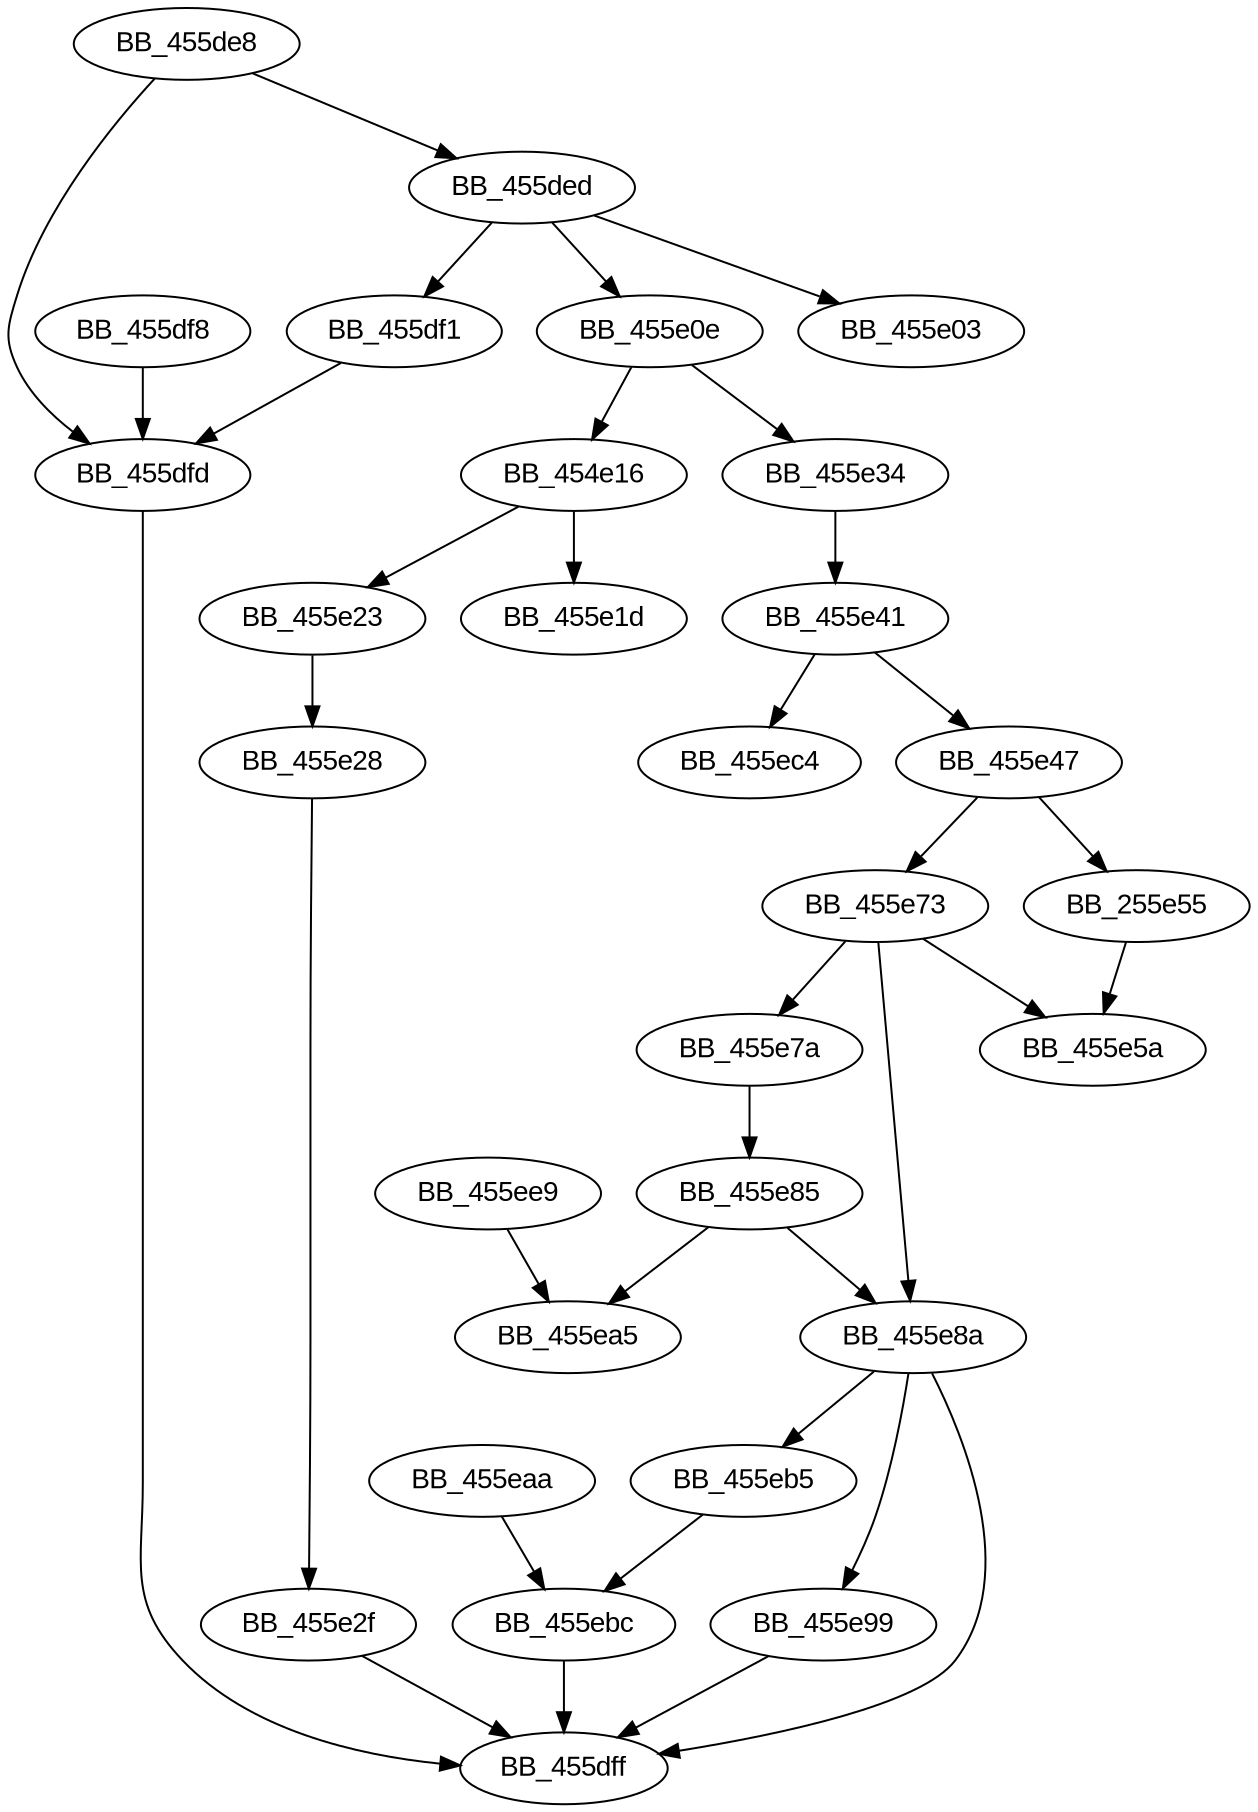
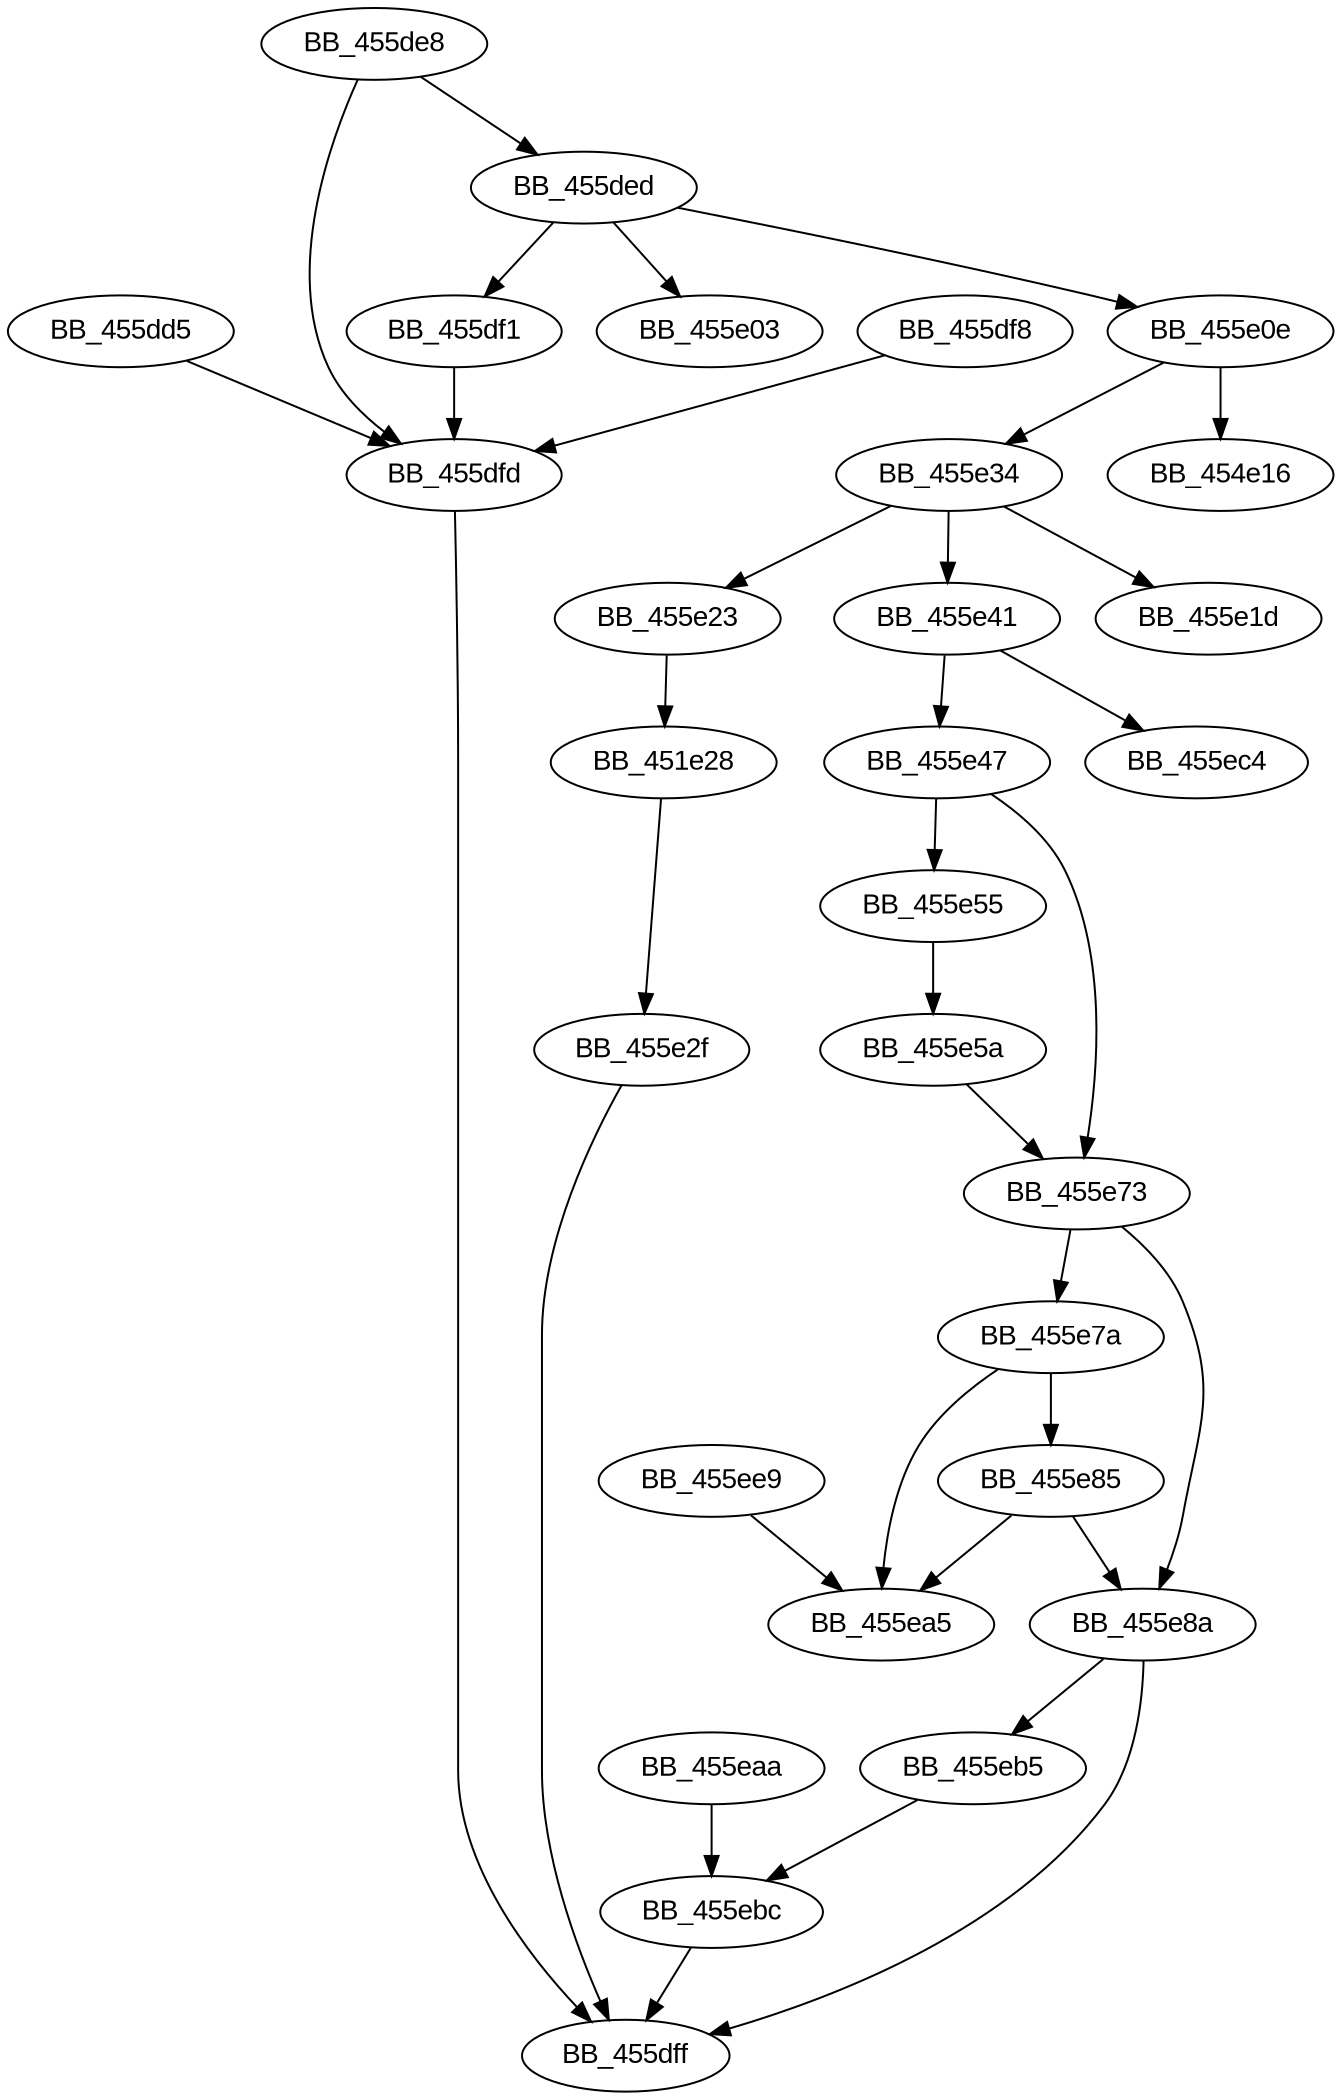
none -> (121, 331)
(574, 537) -> (1070, 542)
(452, 542) -> (818, 542)
(312, 762) -> (664, 762)
(1137, 906) -> (933, 906)
(976, 973) -> (997, 1114)
none -> (915, 1453)
(823, 1625) -> none
